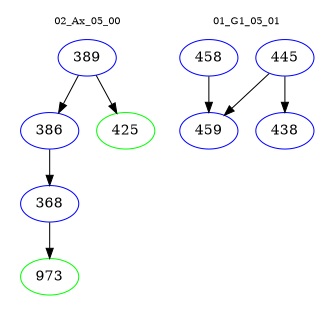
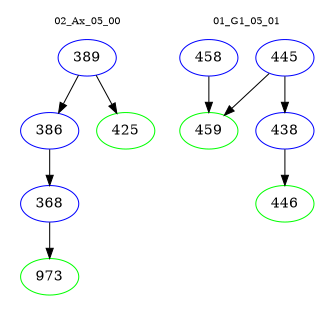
(209, 131) -> (209, 131)
none -> (285, 204)
